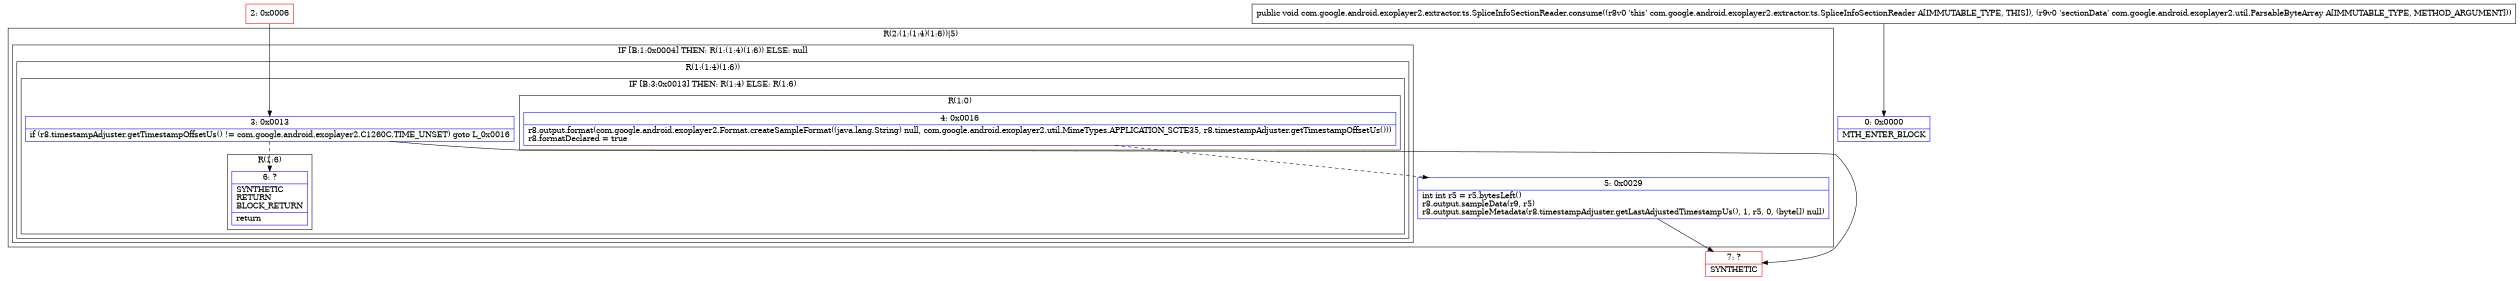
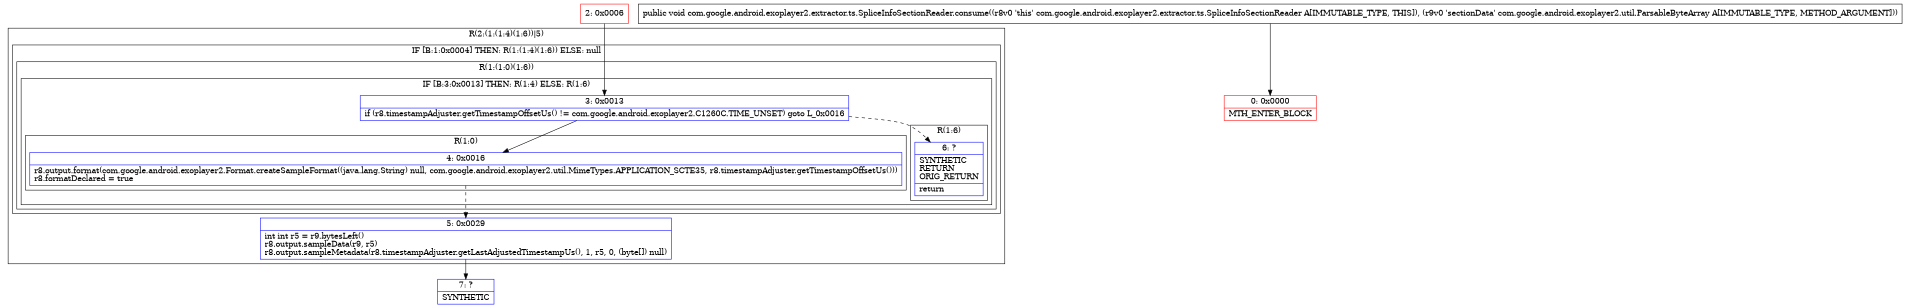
(713, 68) -> (506, 68)
(1884, 129) -> (1270, 108)
(1443, 152) -> (551, 132)
(1472, 196) -> (314, 236)
(270, 206) -> (949, 177)
(1734, 264) -> (466, 292)
